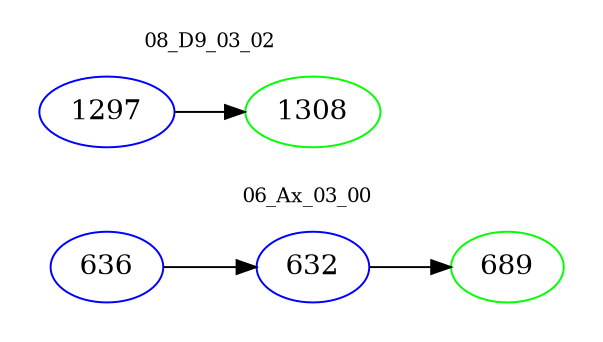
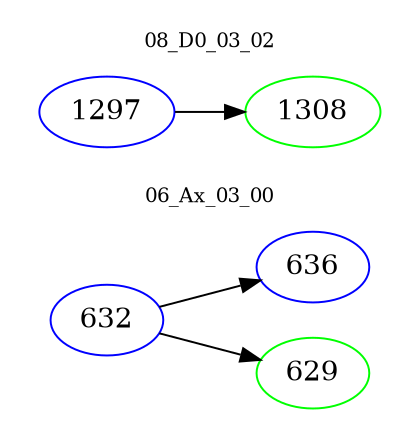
(210, 42) -> (210, 42)
(200, 267) -> (200, 296)
(507, 267) -> (313, 373)
